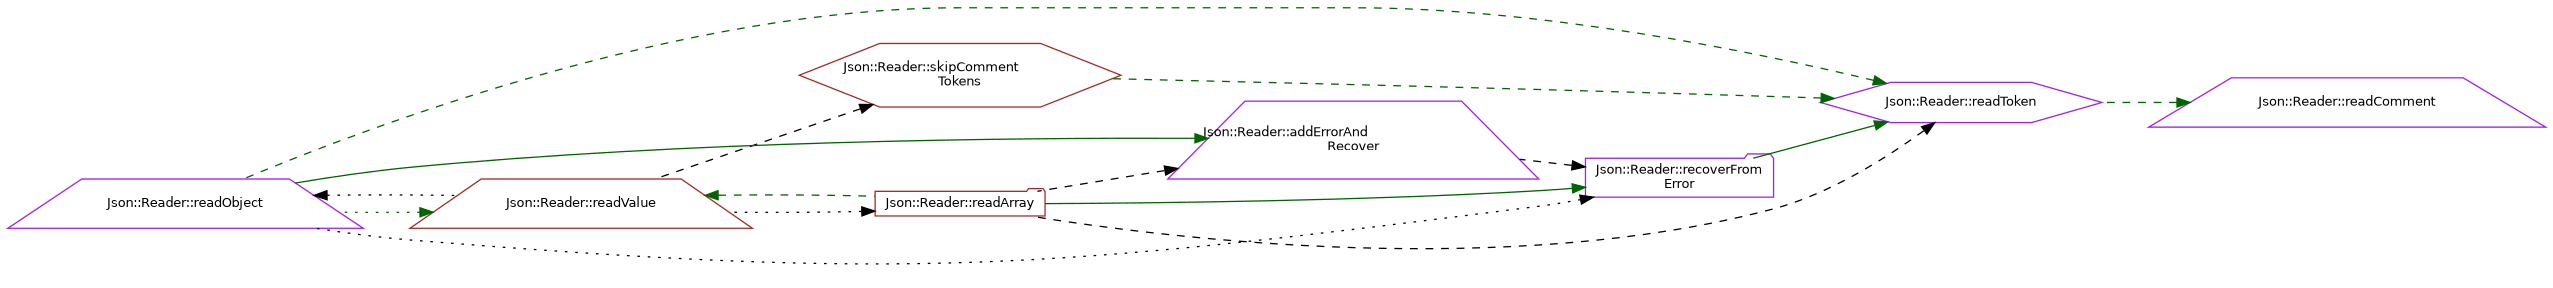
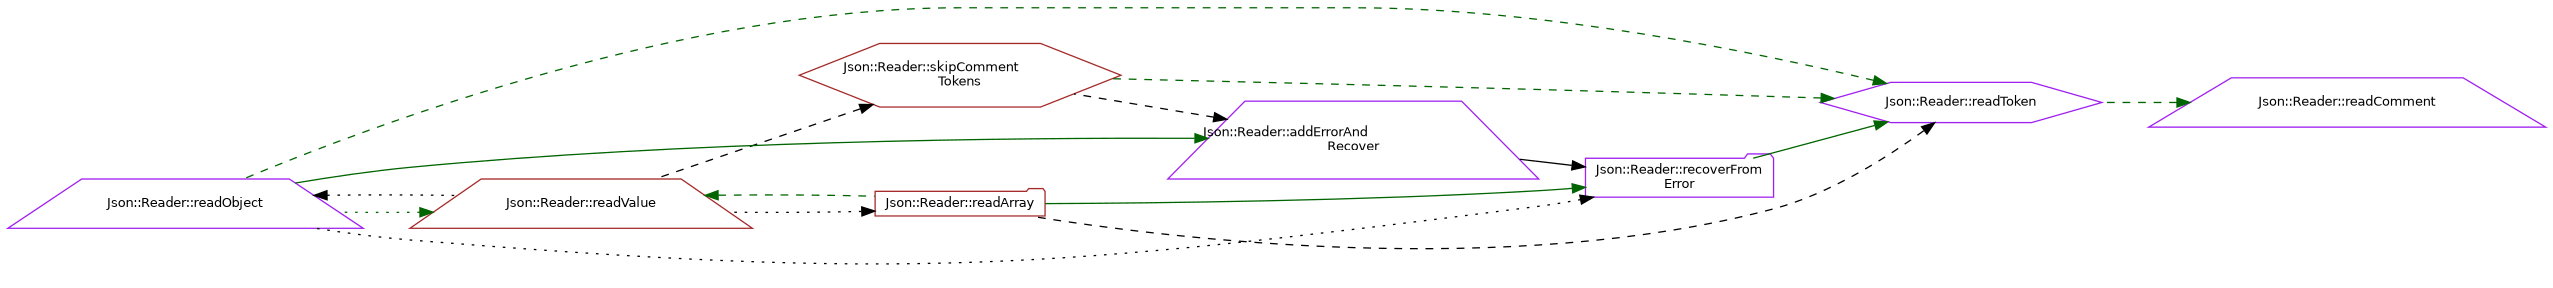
(1546, 162) -> (1546, 162)
(1101, 181) -> (1144, 106)
